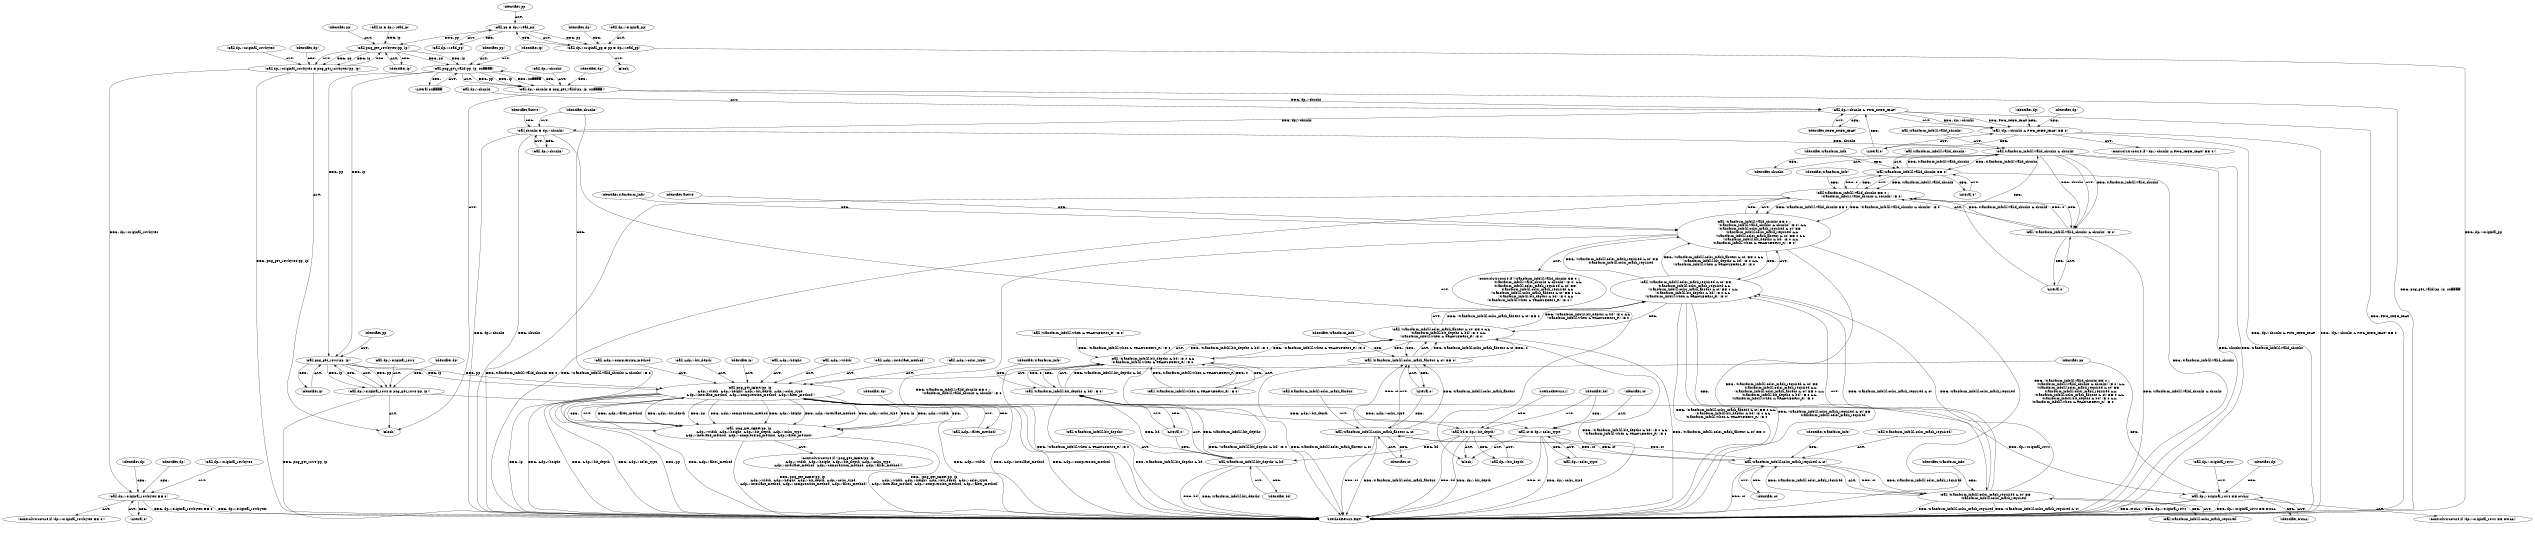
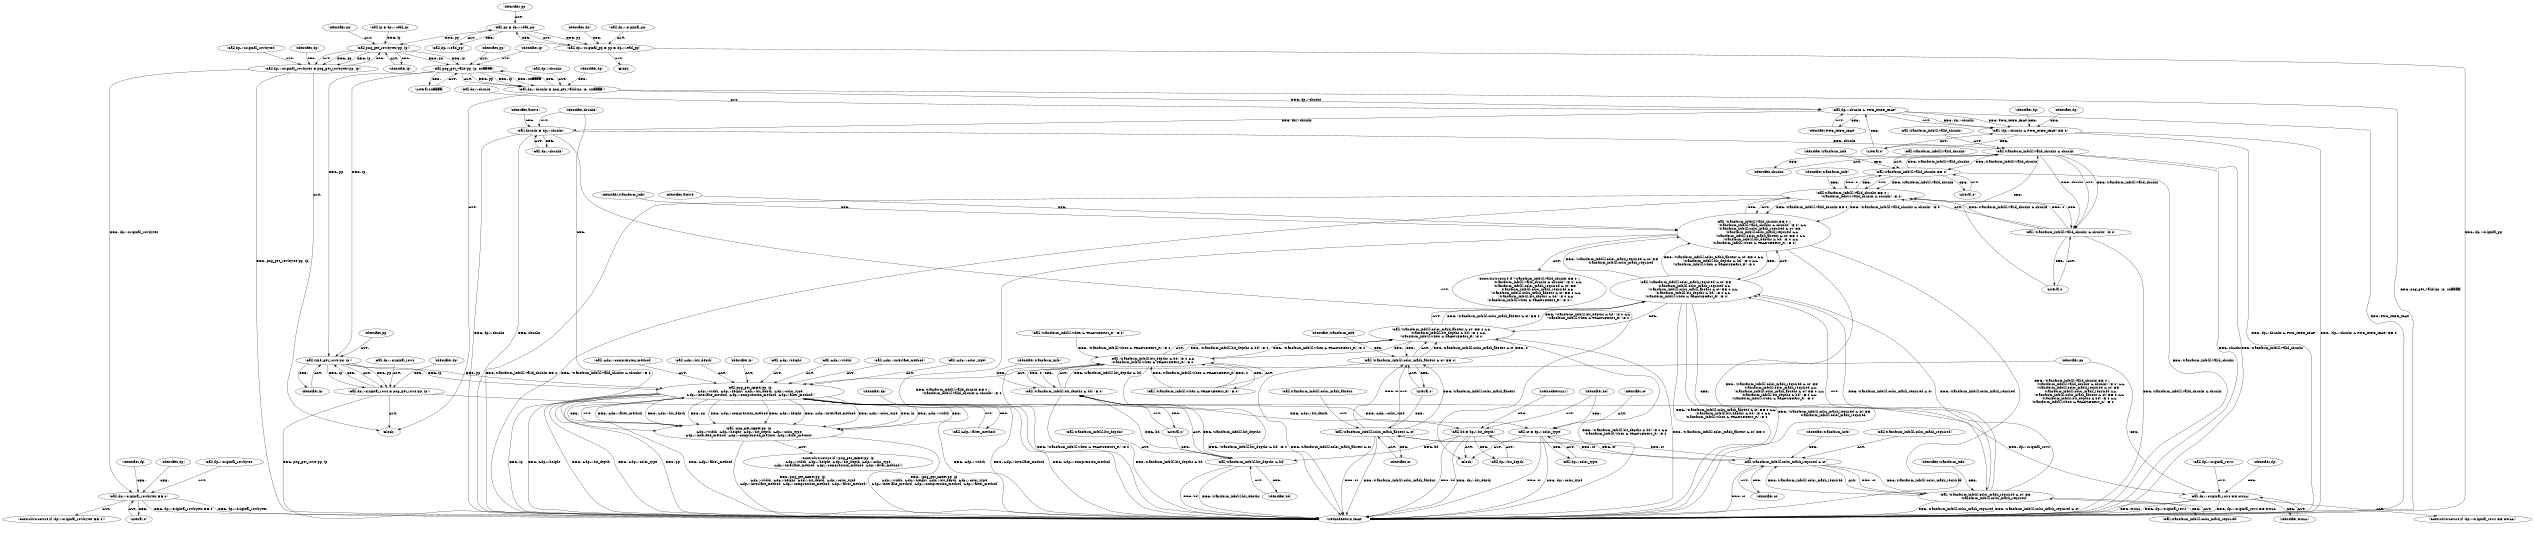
(1832, 131) -> (1832, 131)
(2164, 152) -> none
(329, 361) -> (329, 361)
(1344, 519) -> (1344, 519)
